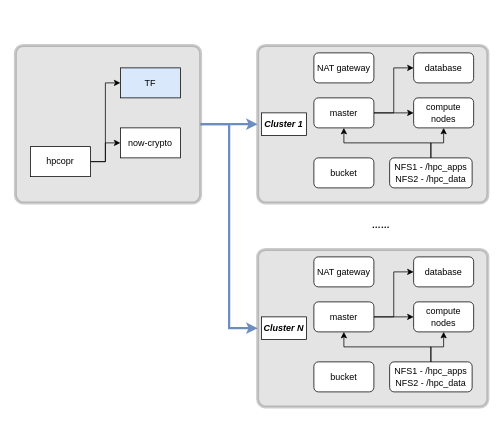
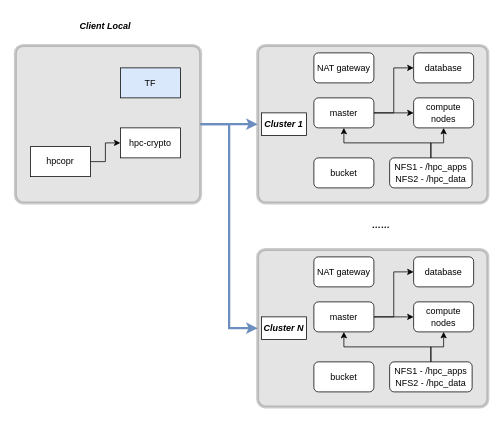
none -> (105, 27)
(105, 107) -> none
(150, 143) -> (150, 143)
